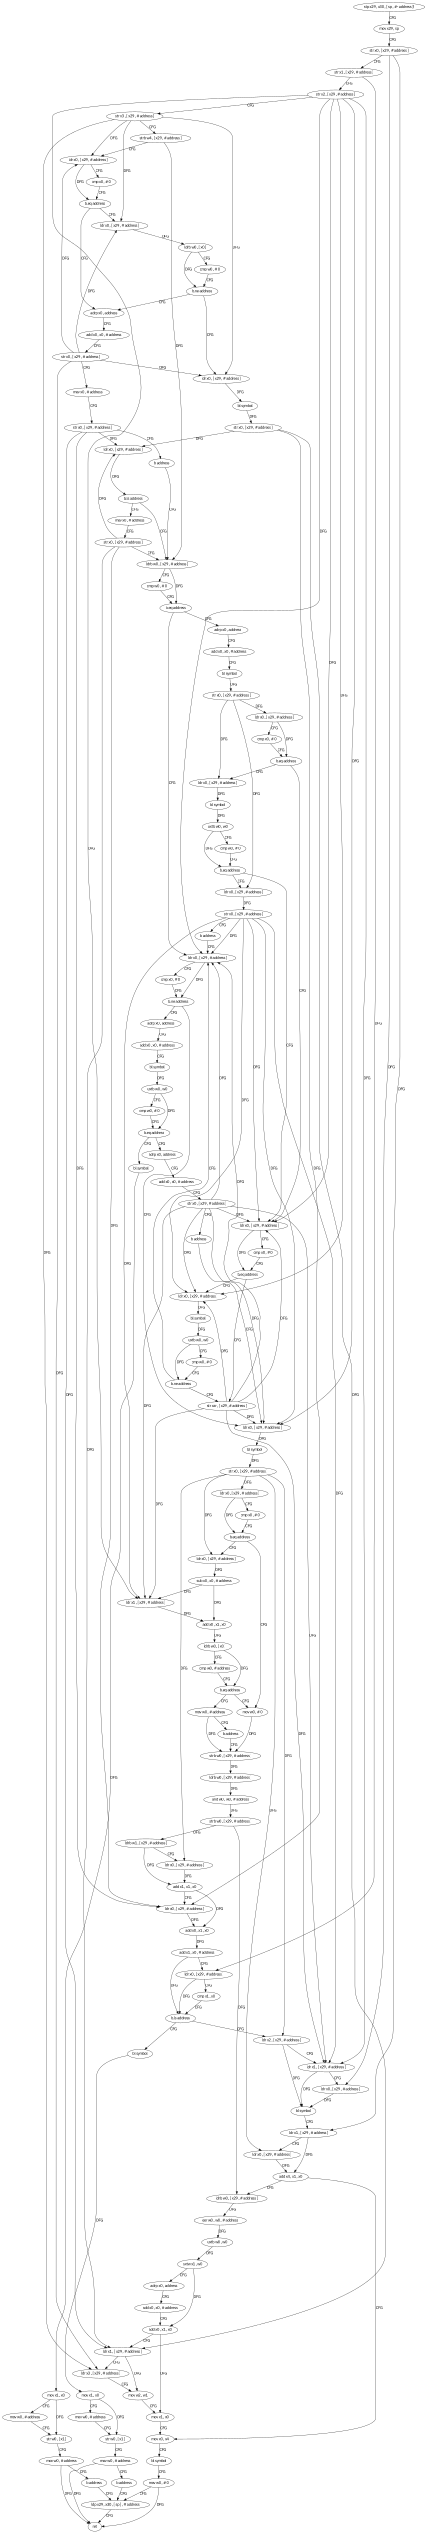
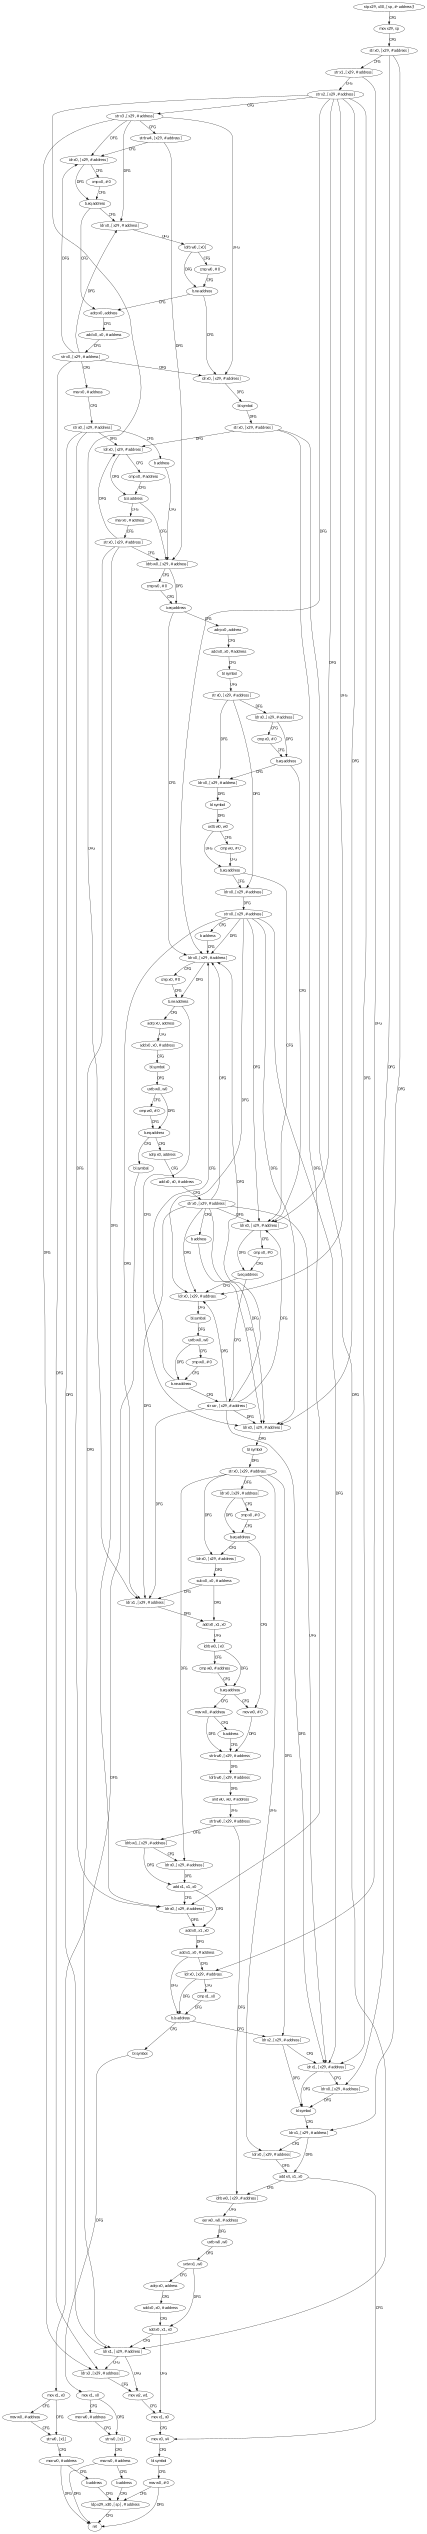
none -> (143, 477)
